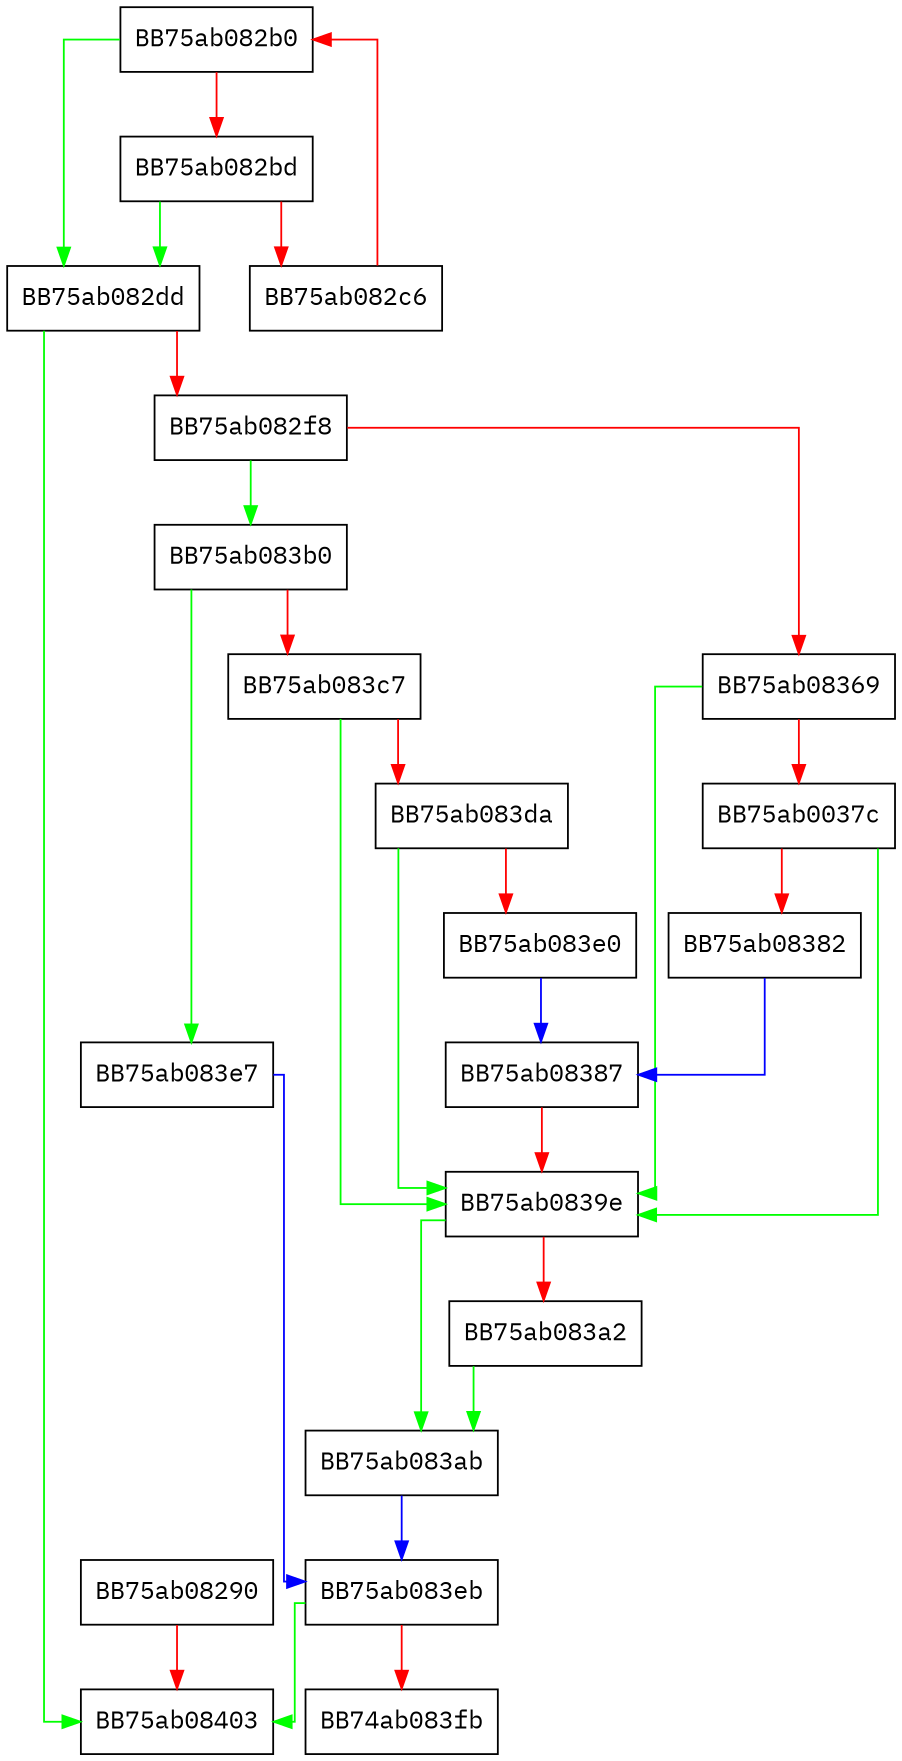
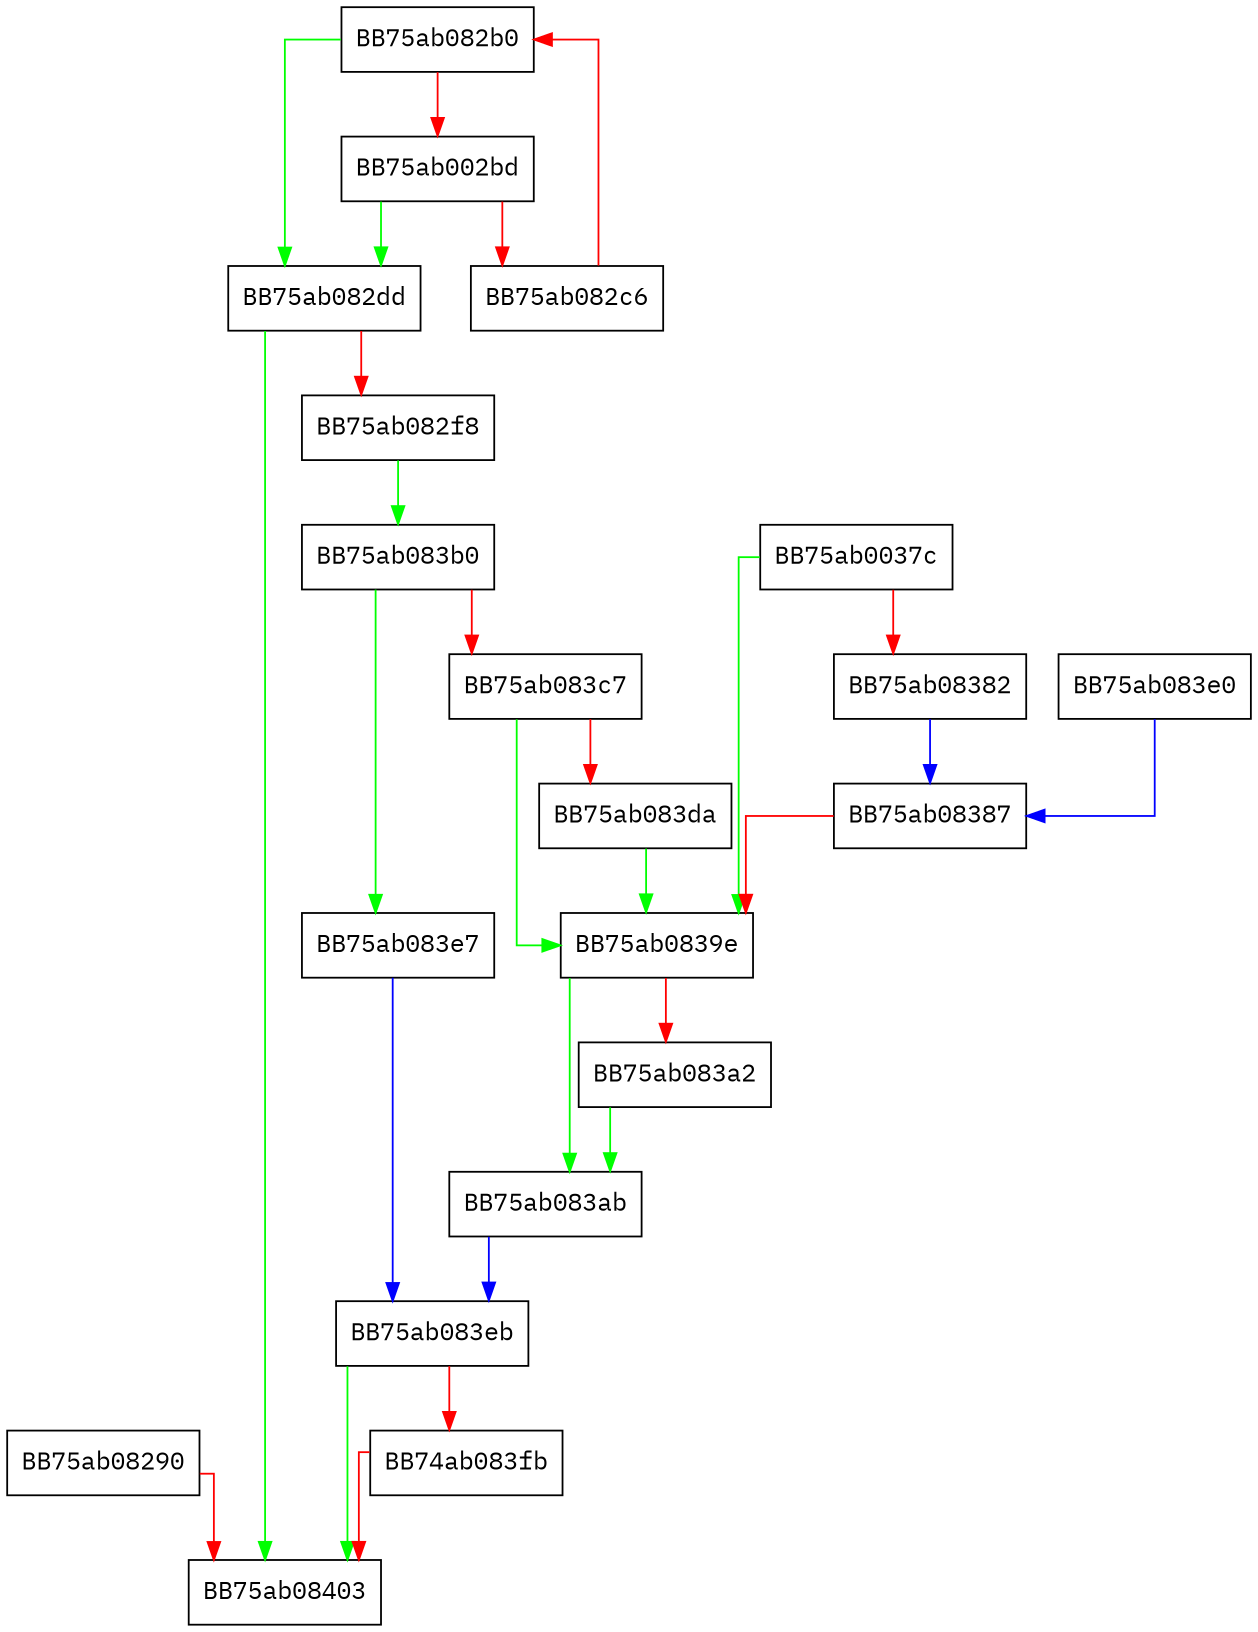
(217, 169) -> (438, 169)
(799, 687) -> none
(506, 871) -> none
none -> (359, 1492)
